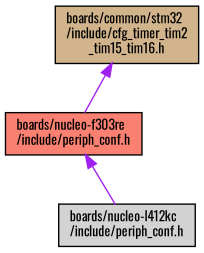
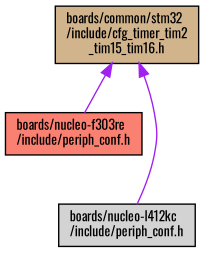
(104, 186) -> (156, 141)
